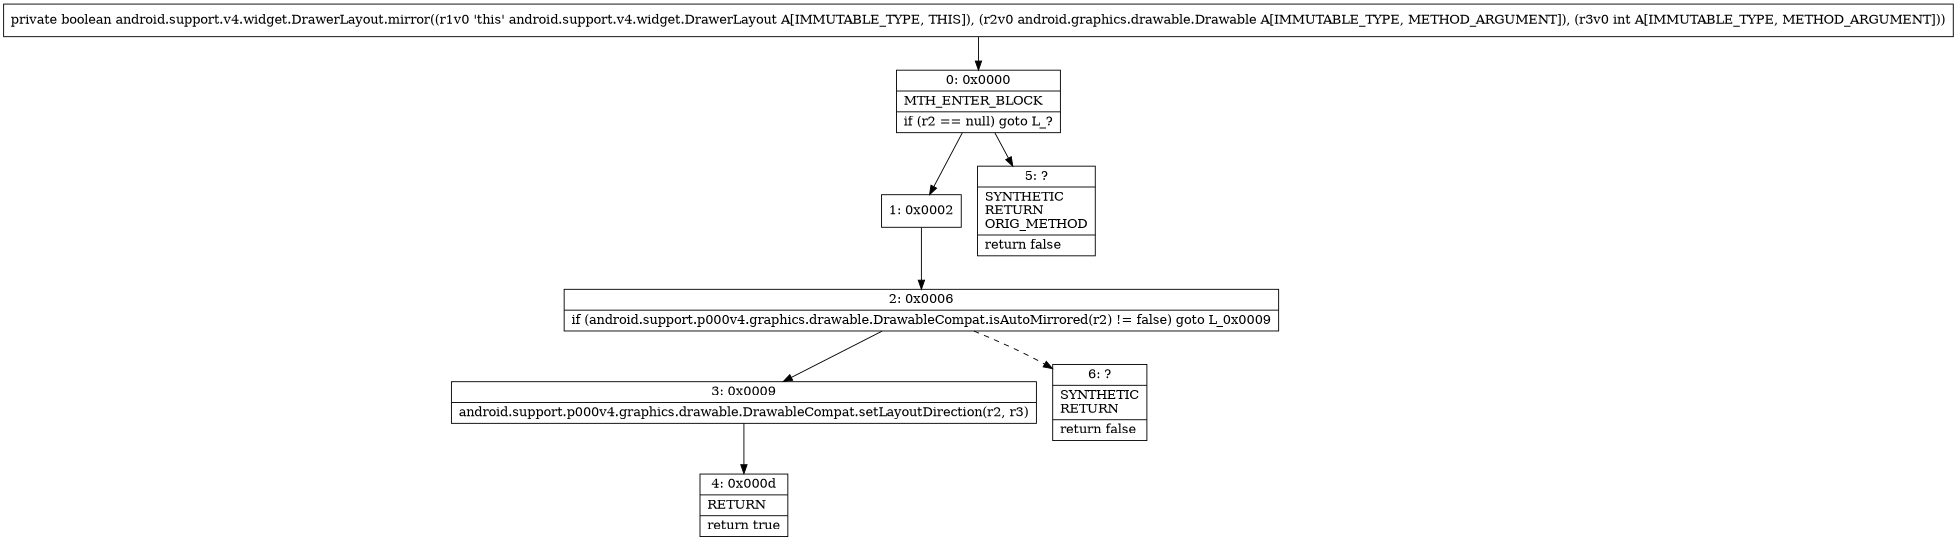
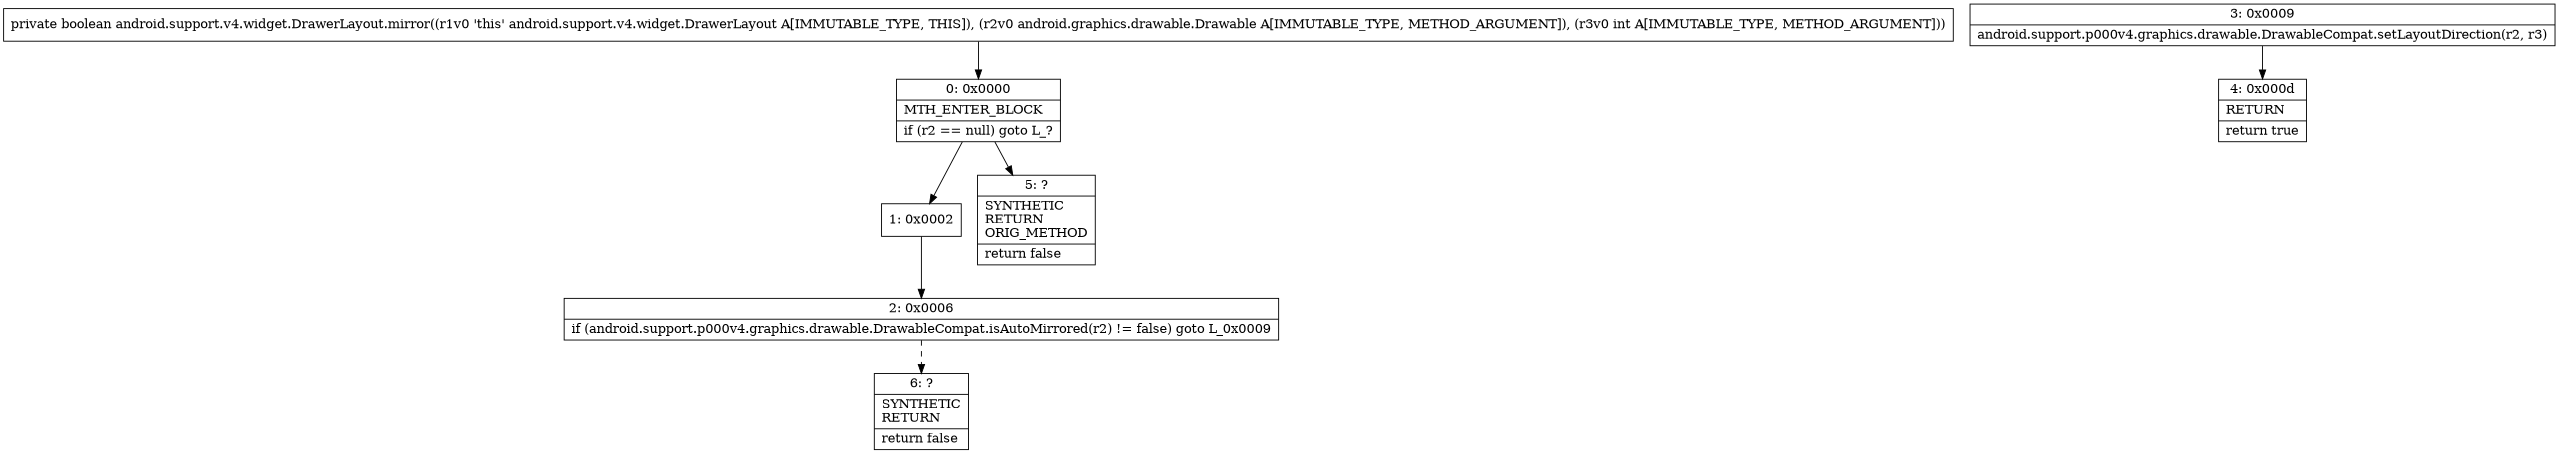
(837, 354) -> none
